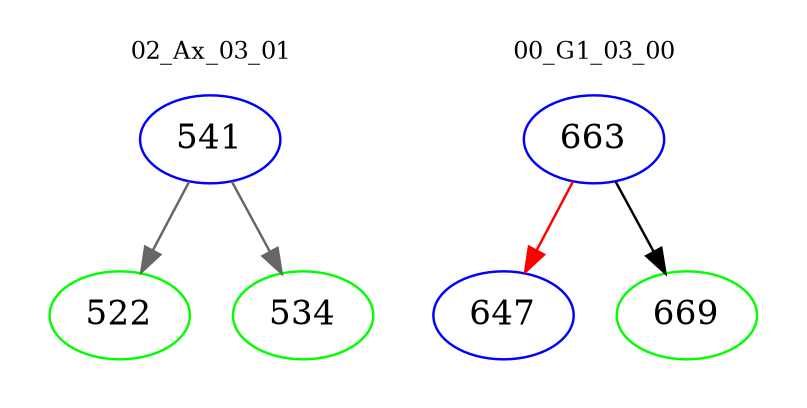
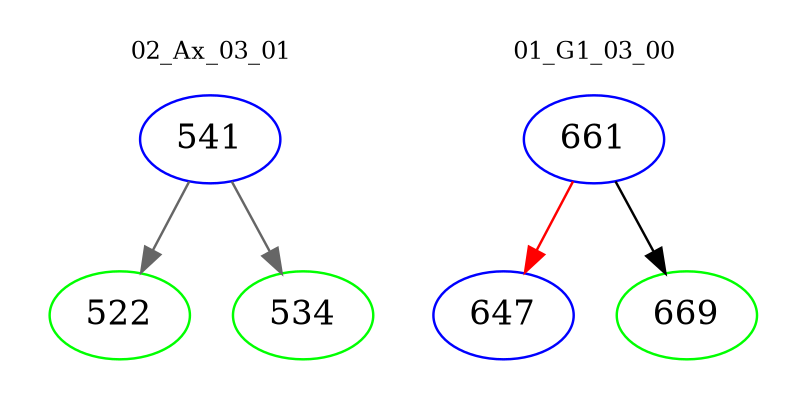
(595, 53) -> (595, 53)
(594, 139) -> (594, 139)
